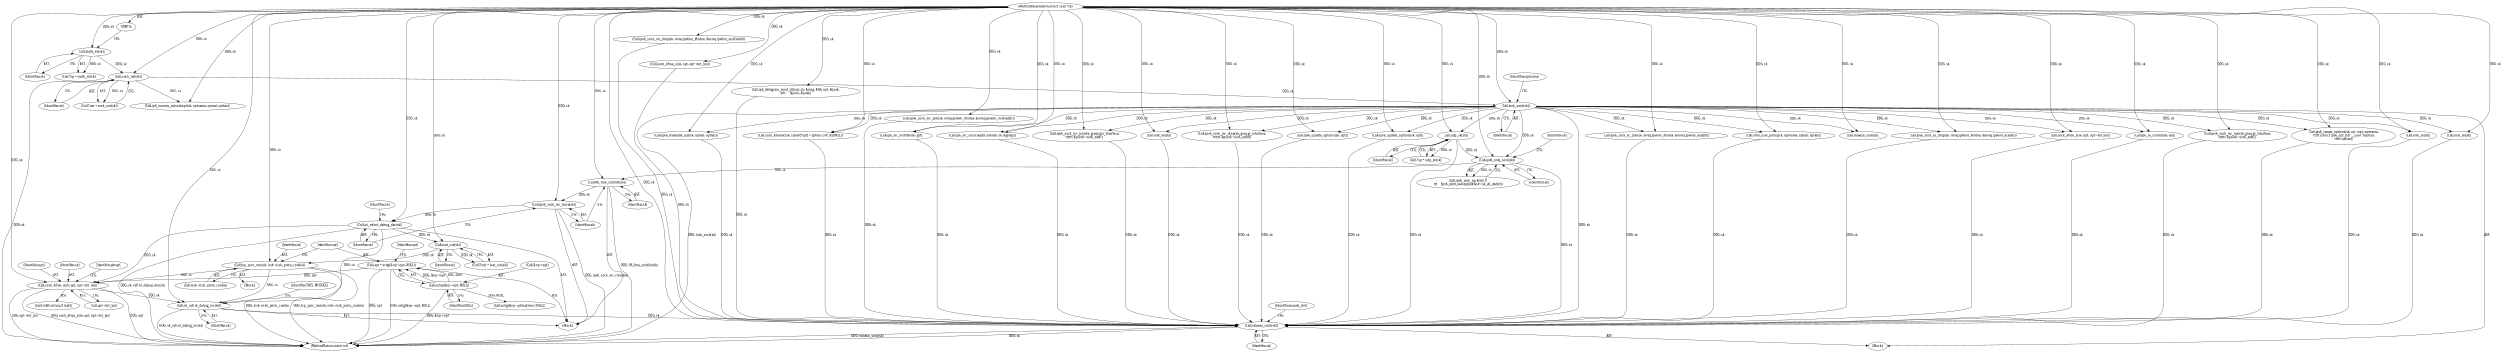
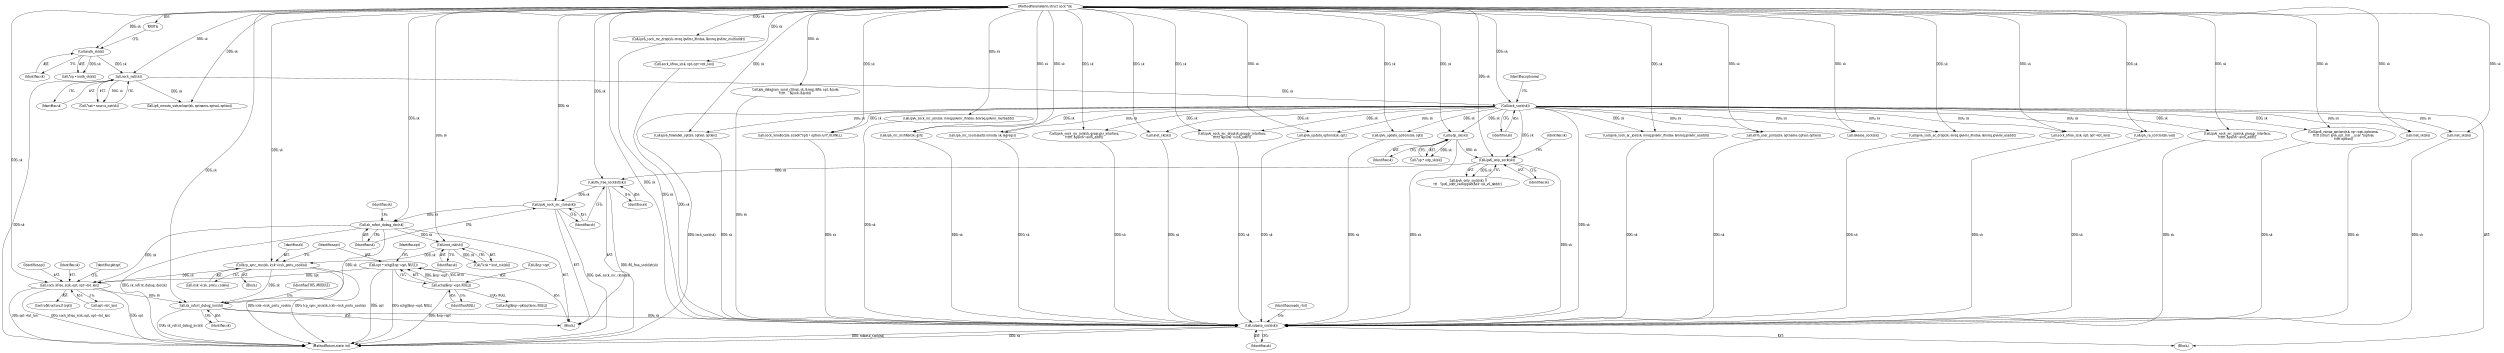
(100, 106) -> (99, 106)
